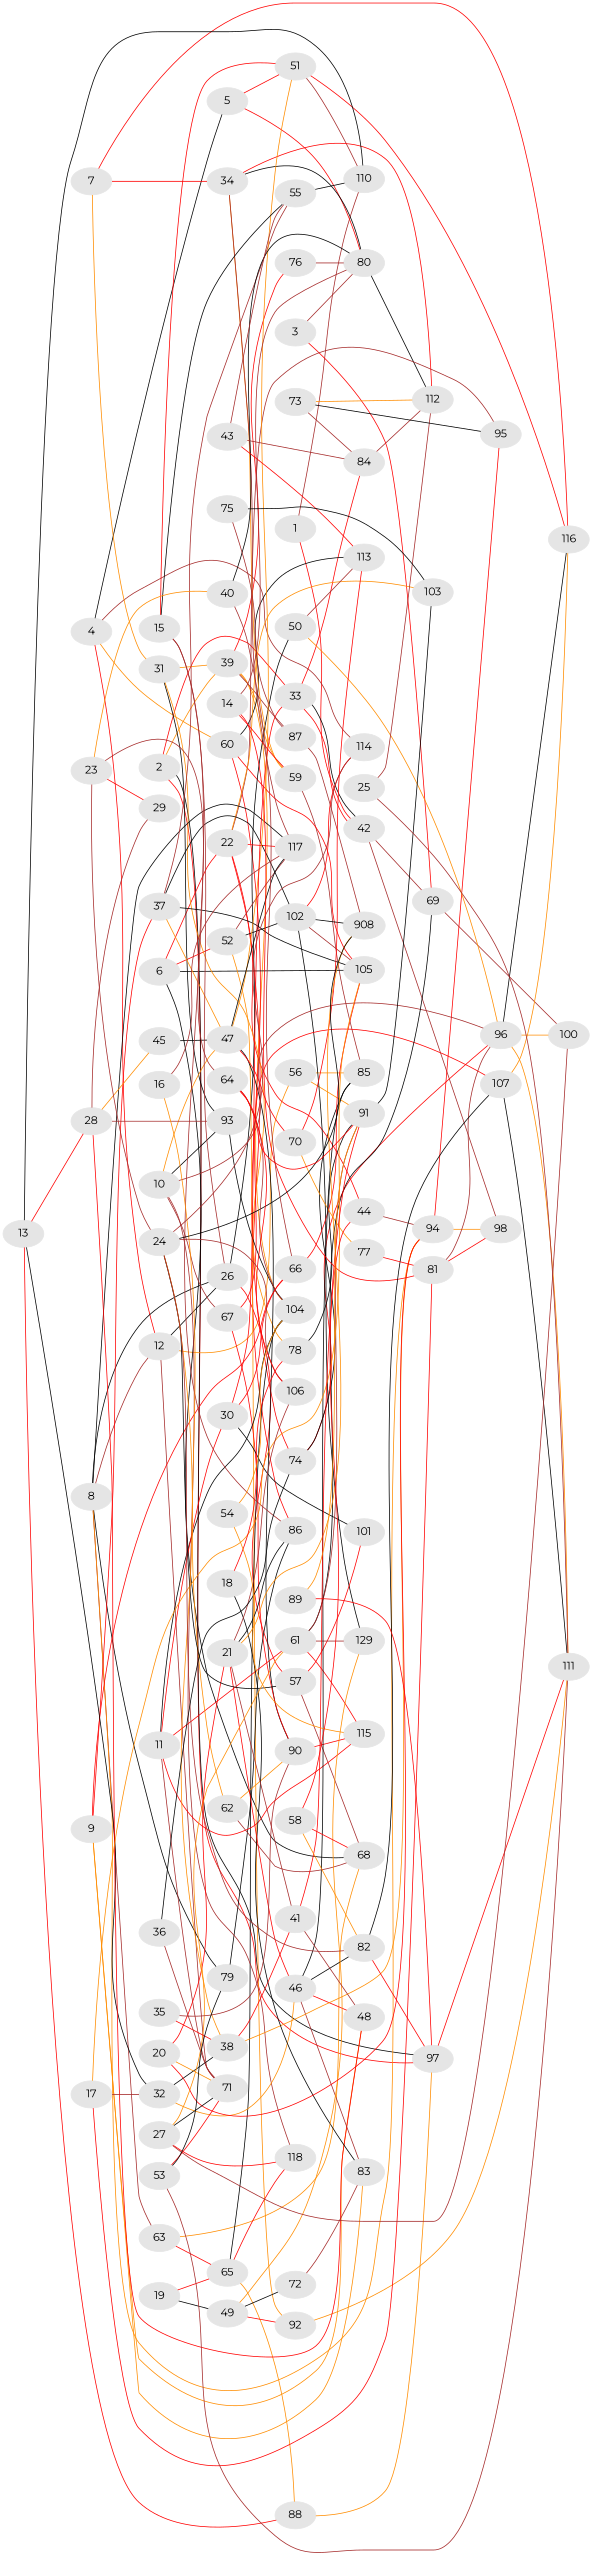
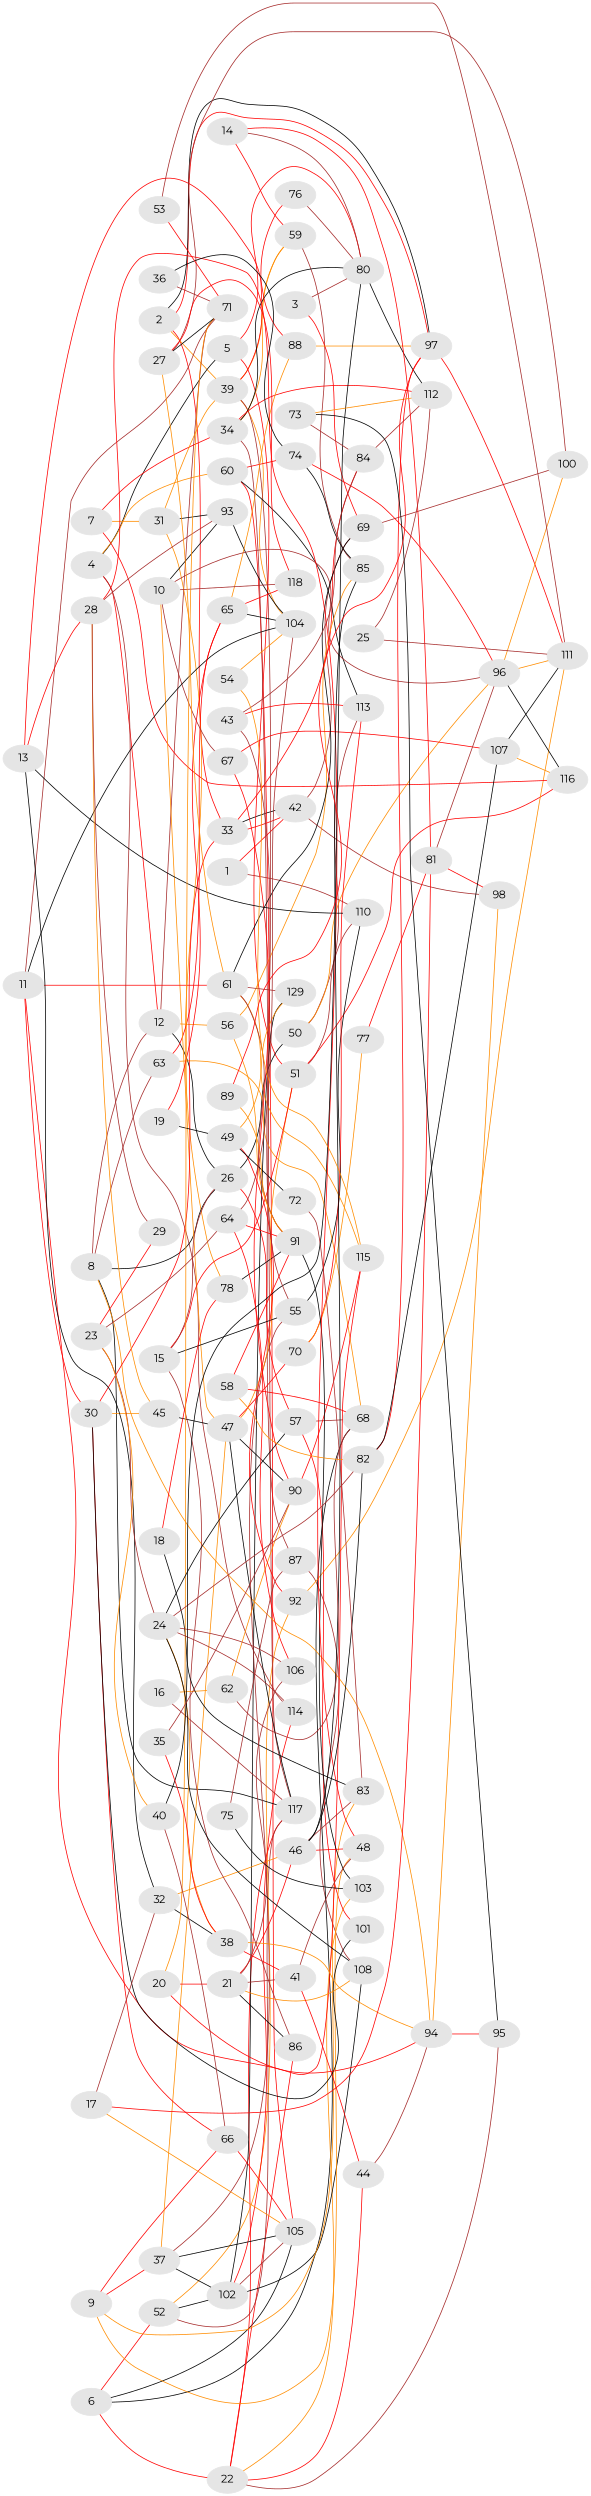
(364, 926) -> (363, 1970)
none -> (126, 1414)
(336, 1689) -> (277, 1123)
(227, 1978) -> none
